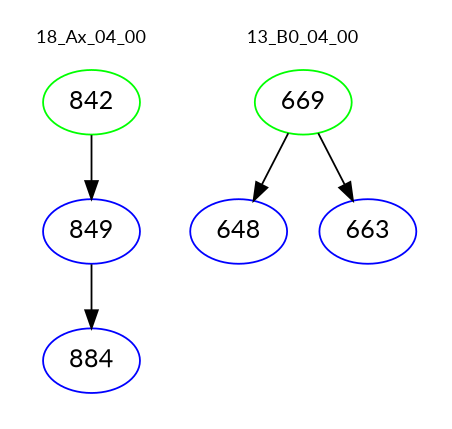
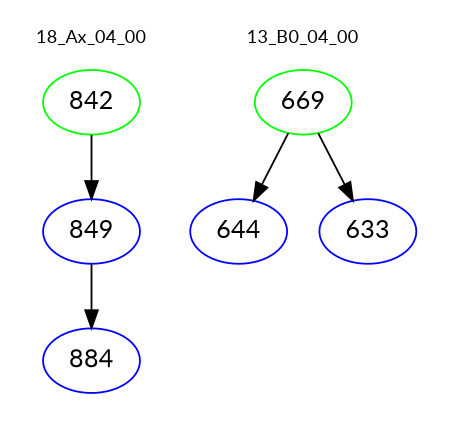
(239, 231) -> (239, 231)
(368, 231) -> (368, 231)
